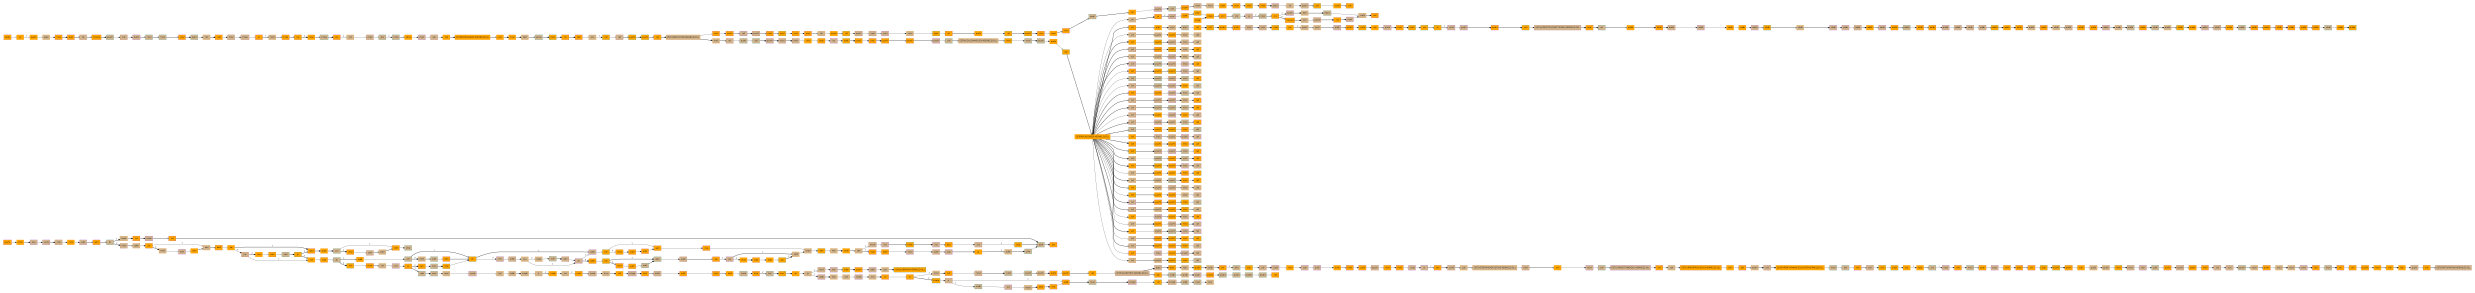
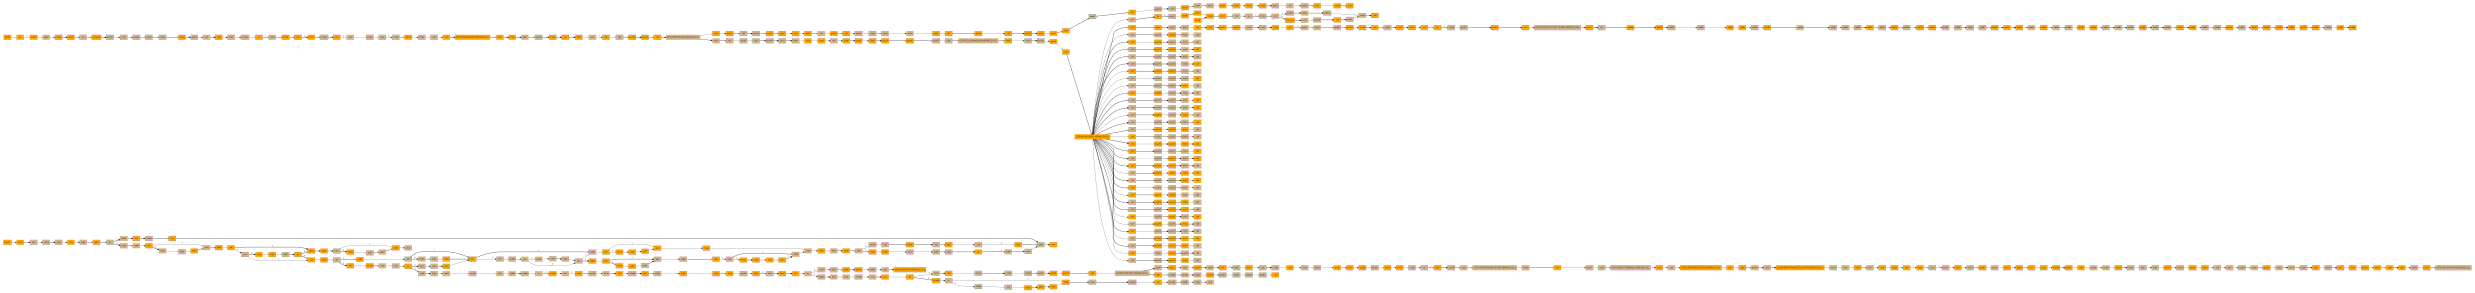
(1275, 16) -> (1275, 16)
(422, 266) -> (422, 266)
(1028, 288) -> (1028, 288)
